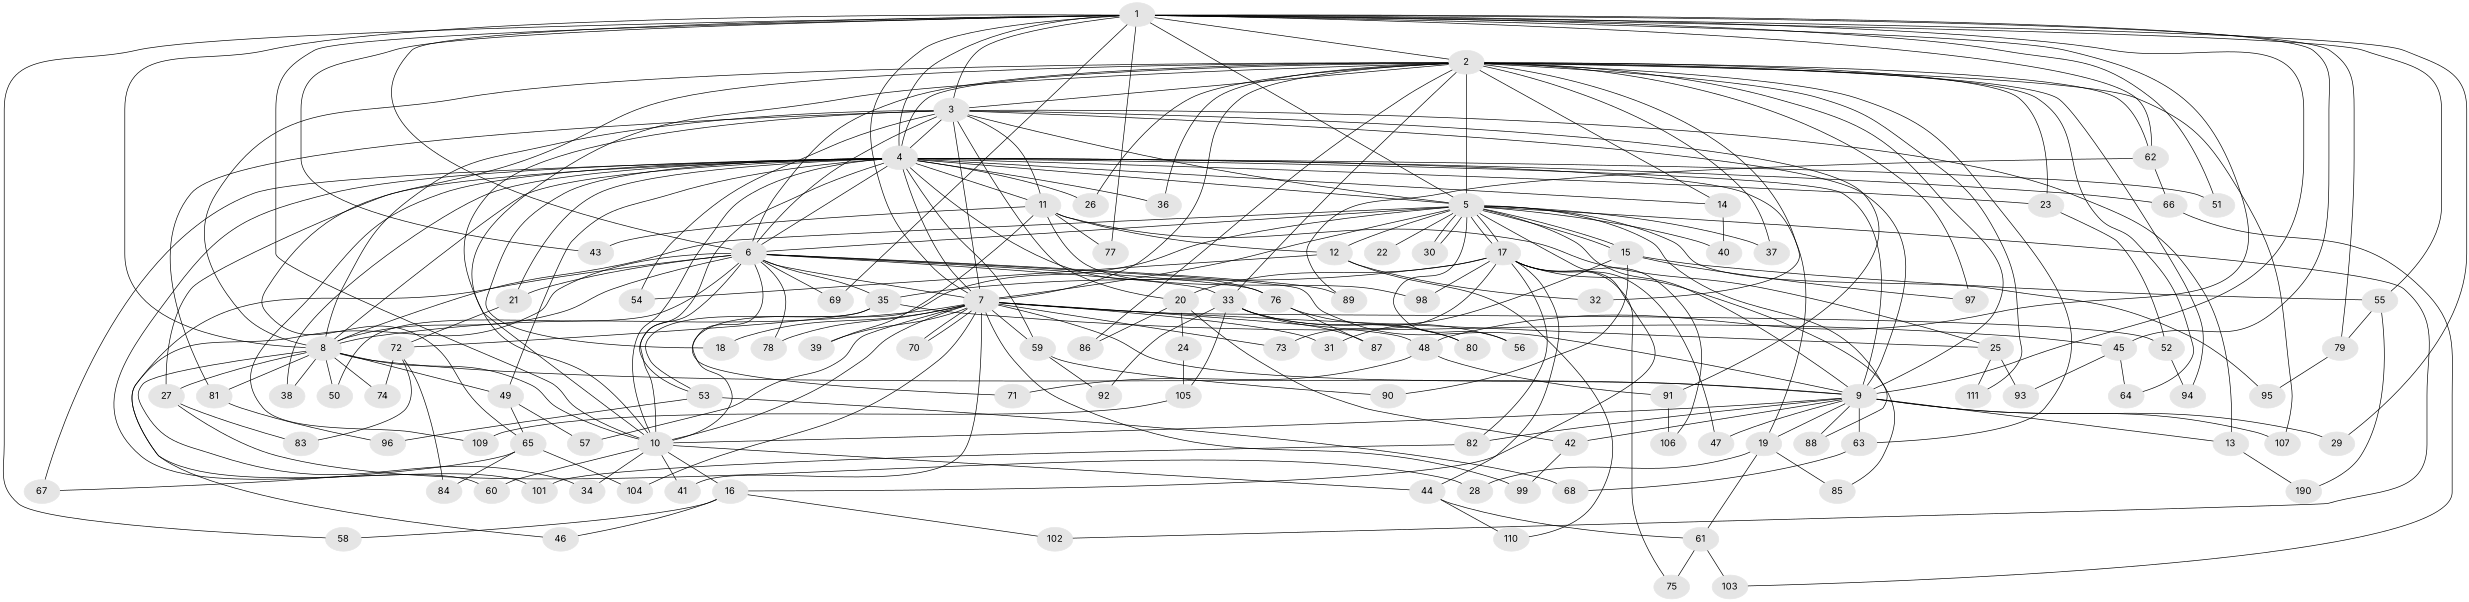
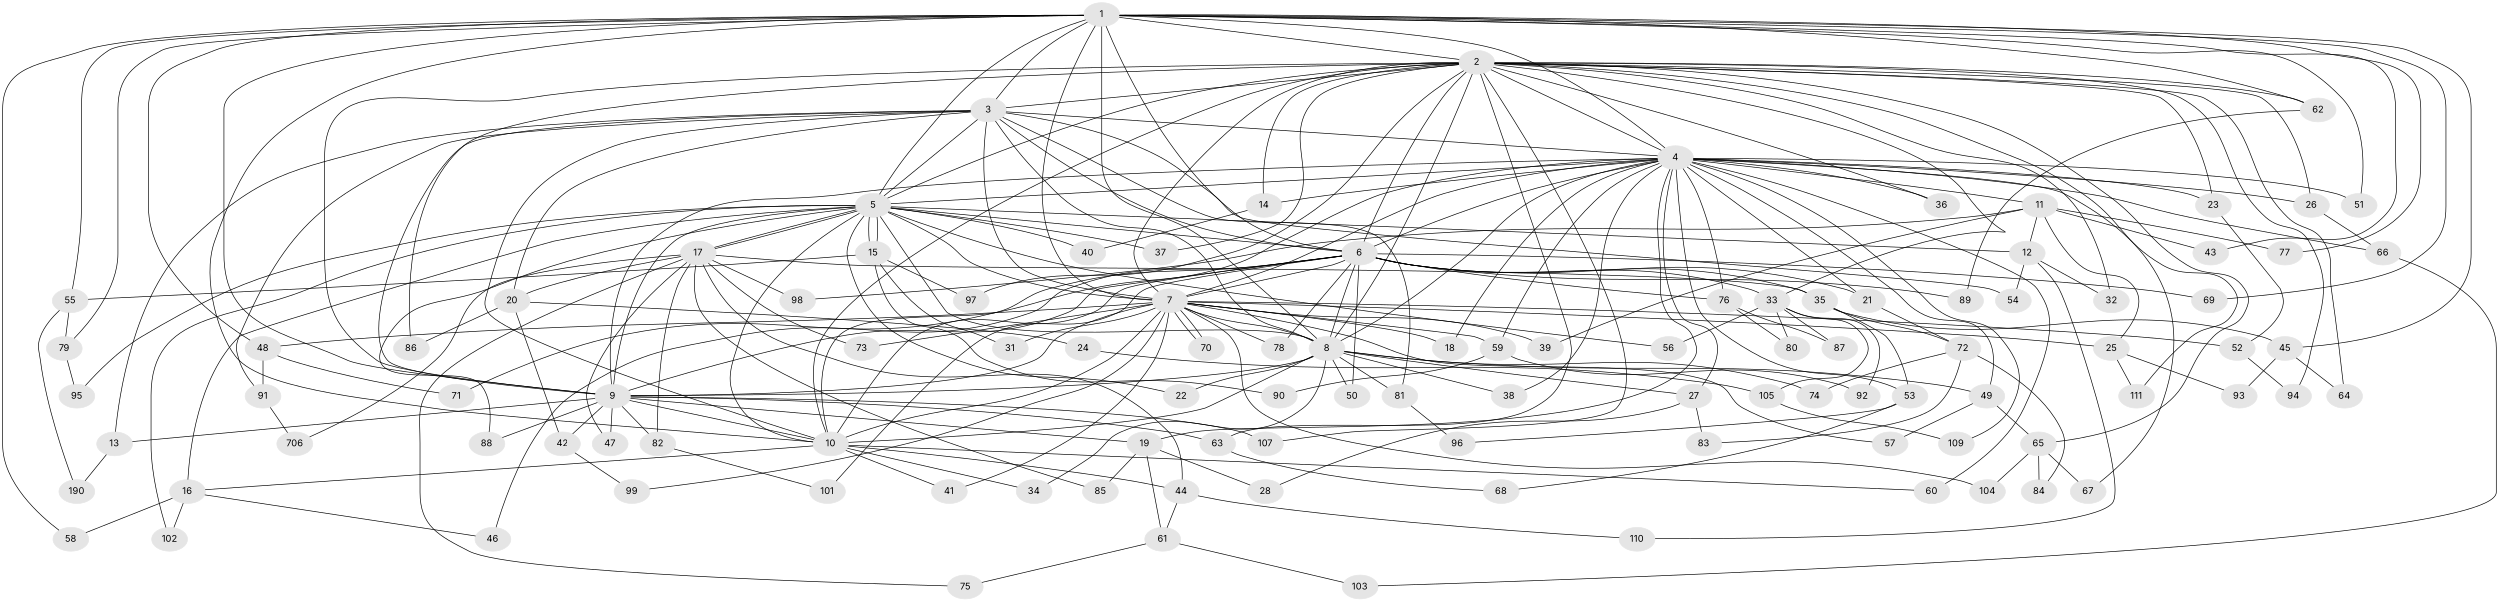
(1015, 145) -> none
(2160, 182) -> (2347, 229)
(1430, 253) -> none
none -> (1249, 374)
(1668, 444) -> (295, 444)
(2337, 444) -> none
